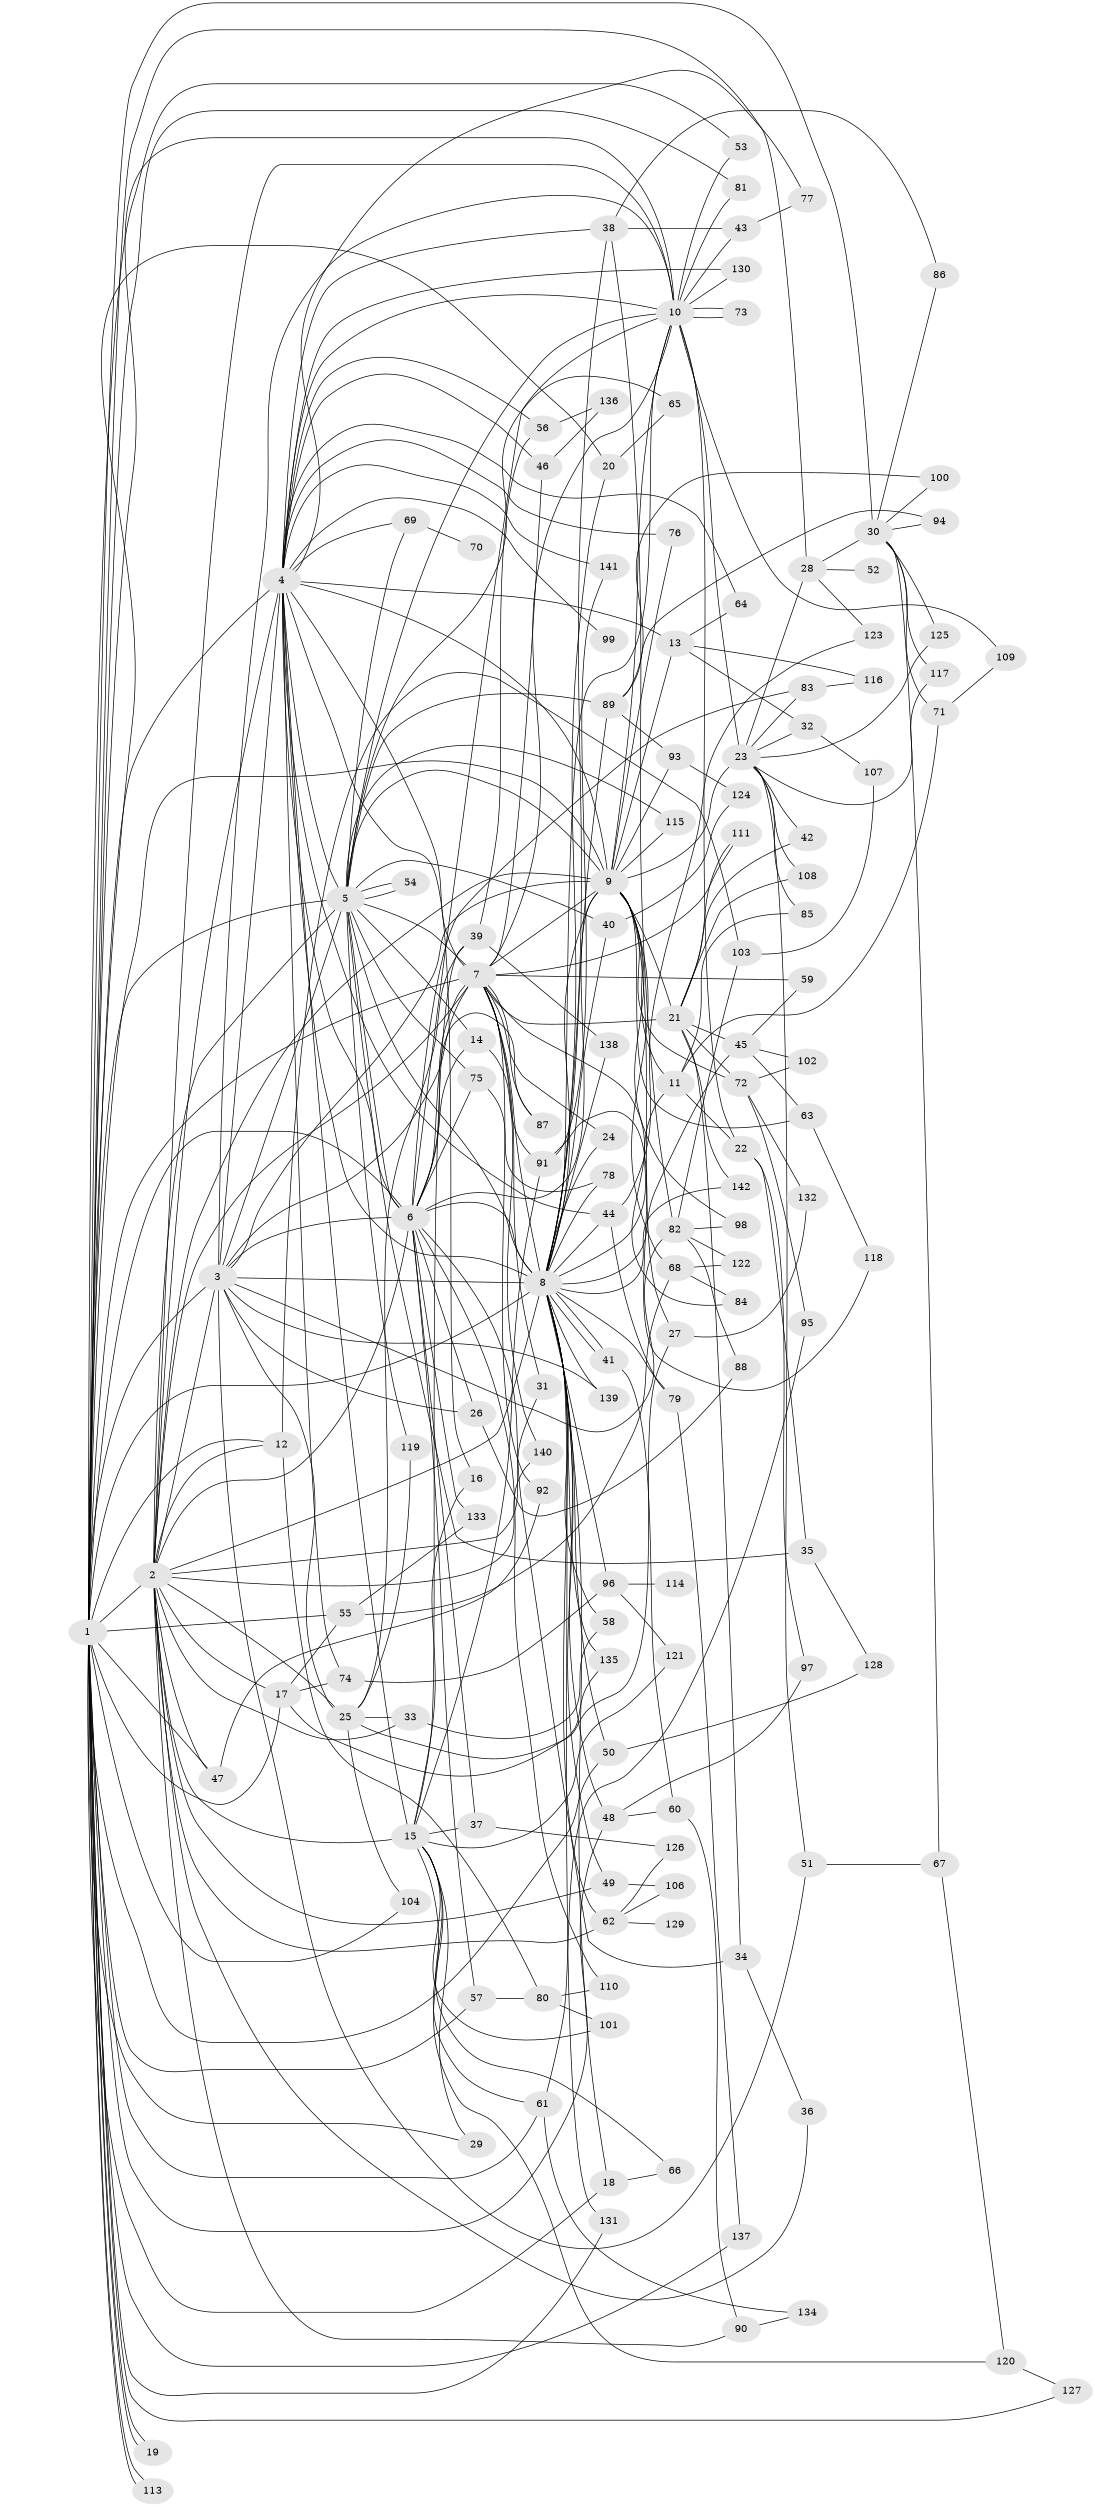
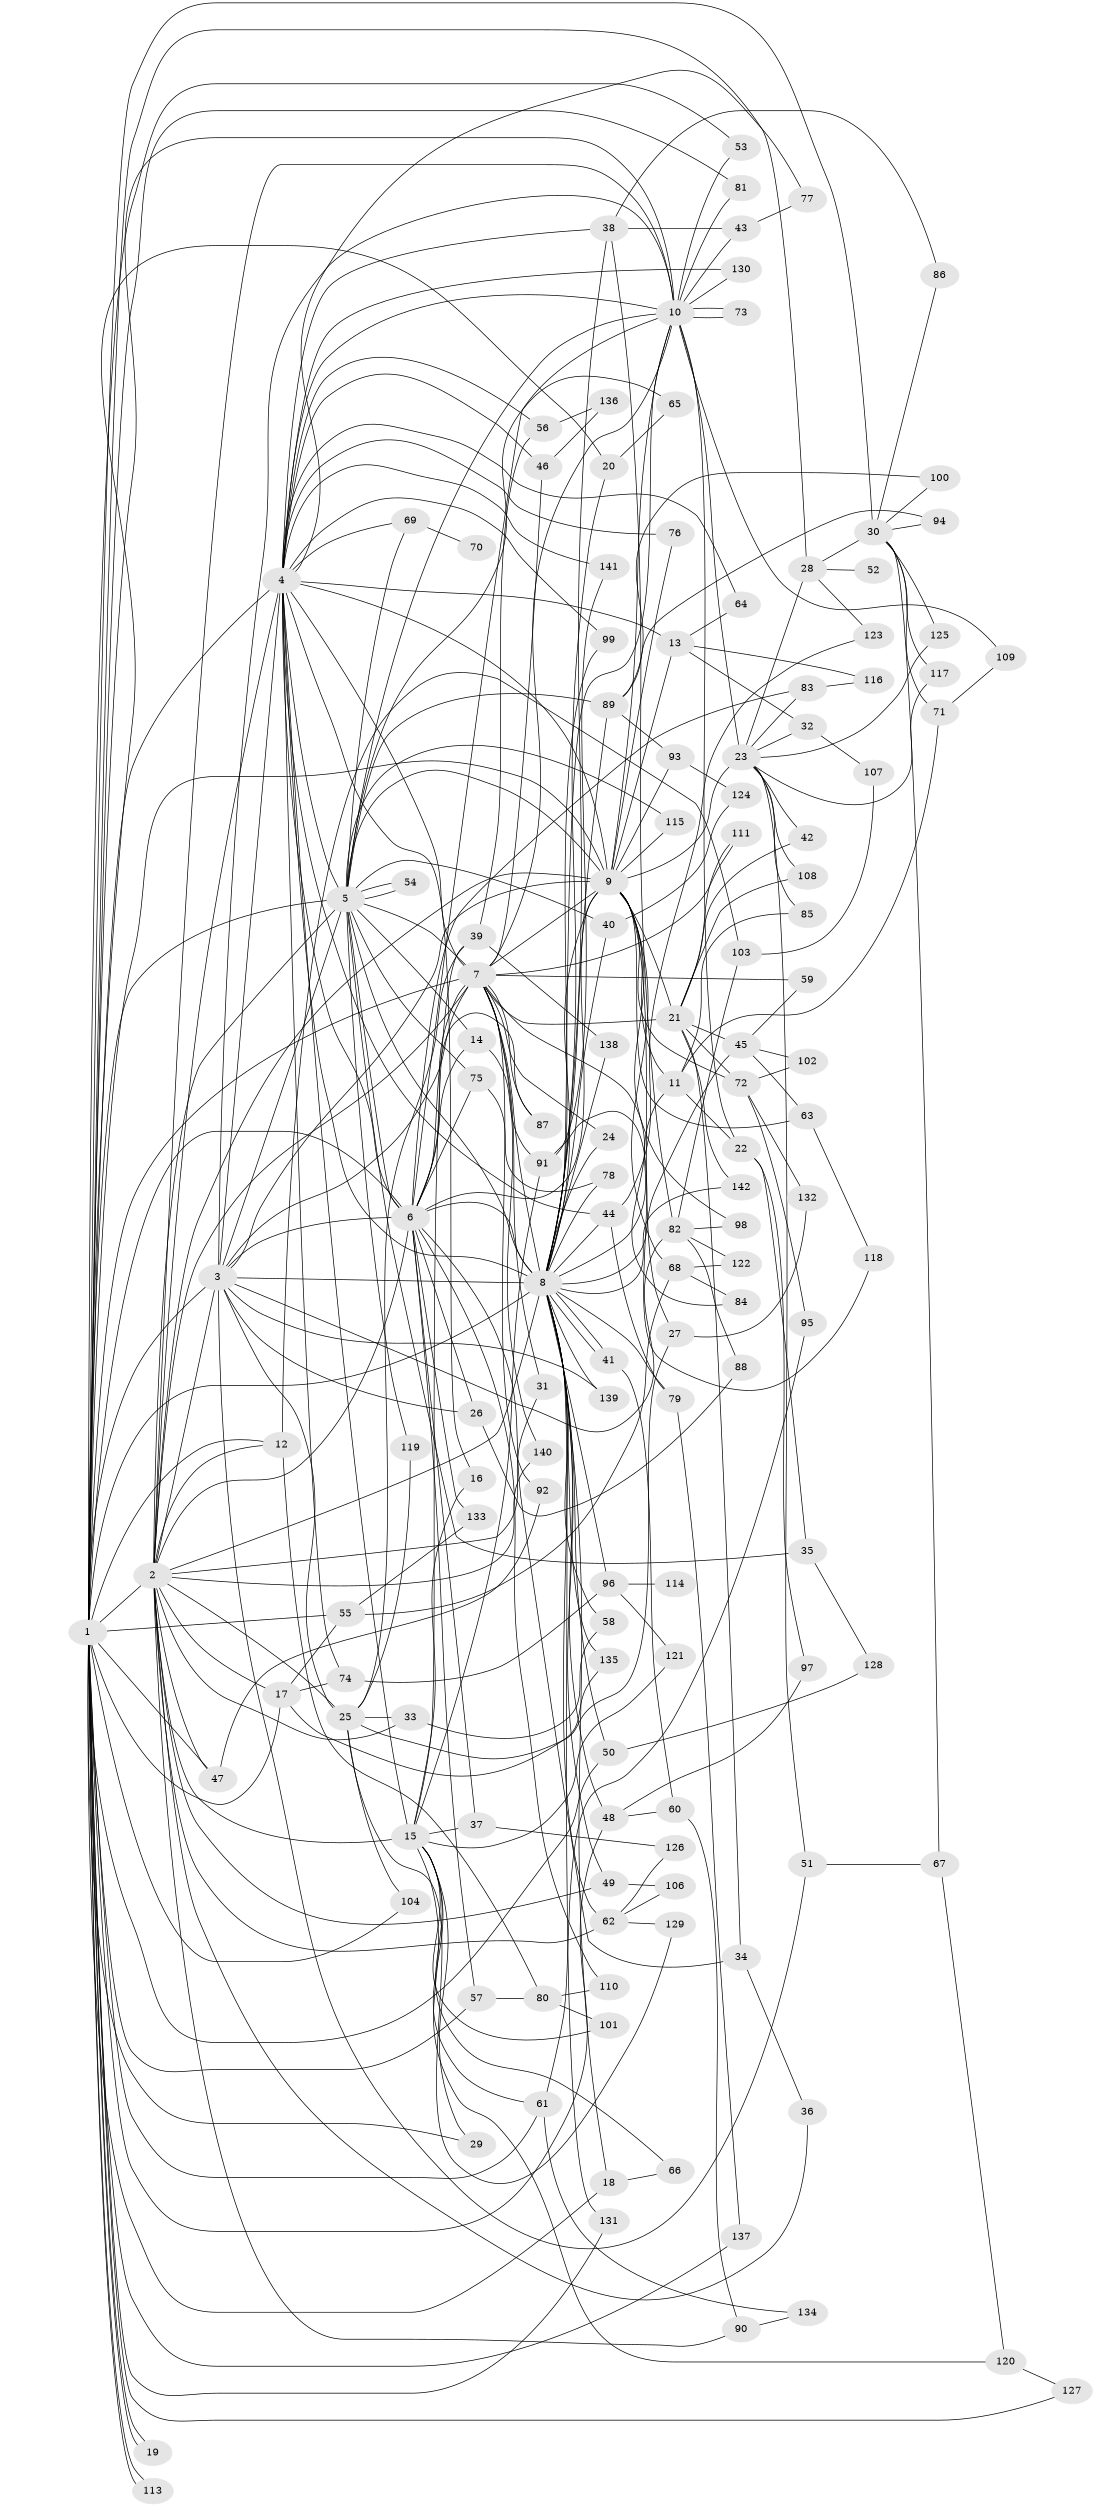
none -> (565, 865)
none -> (438, 2113)
